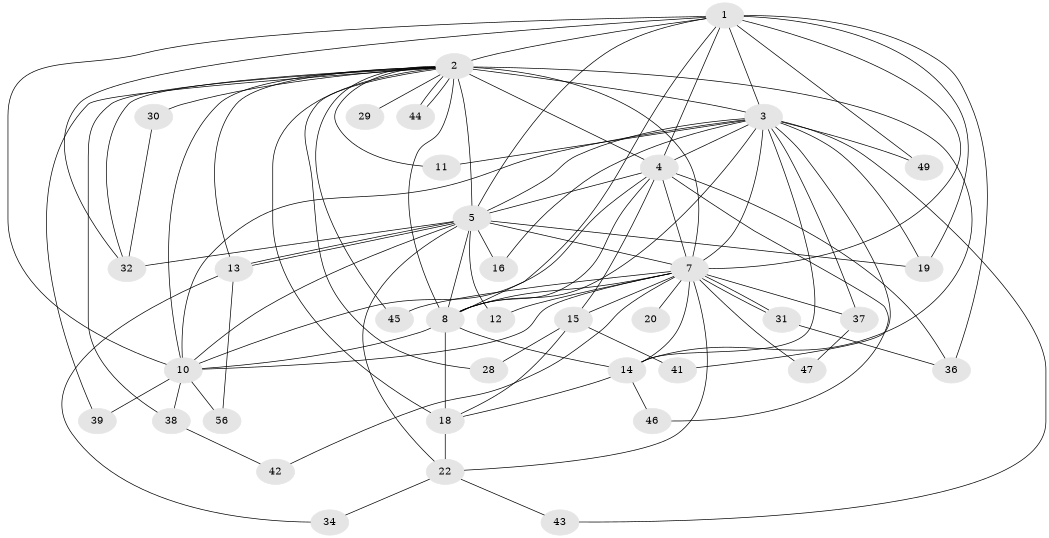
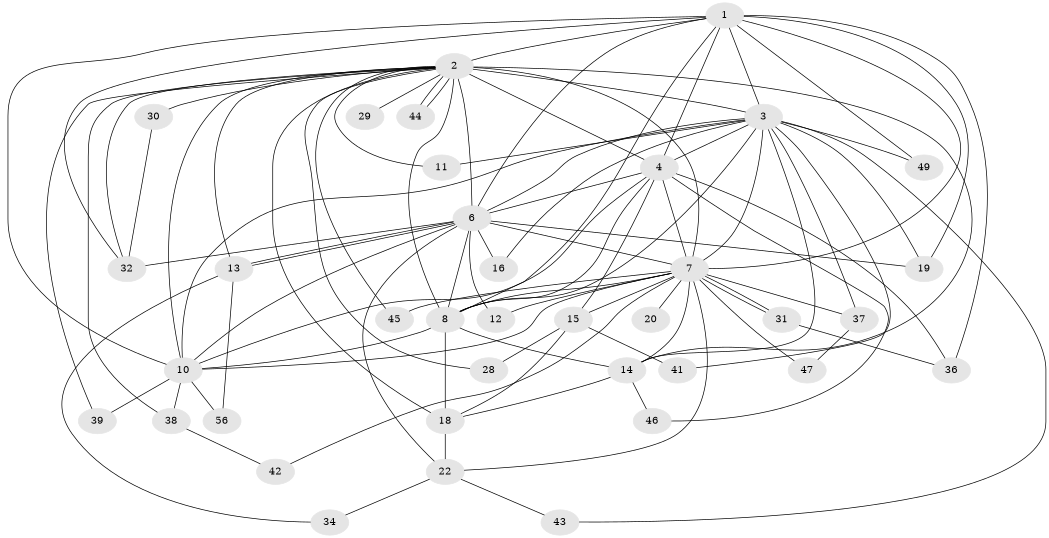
(472, 218) -> (472, 218)
